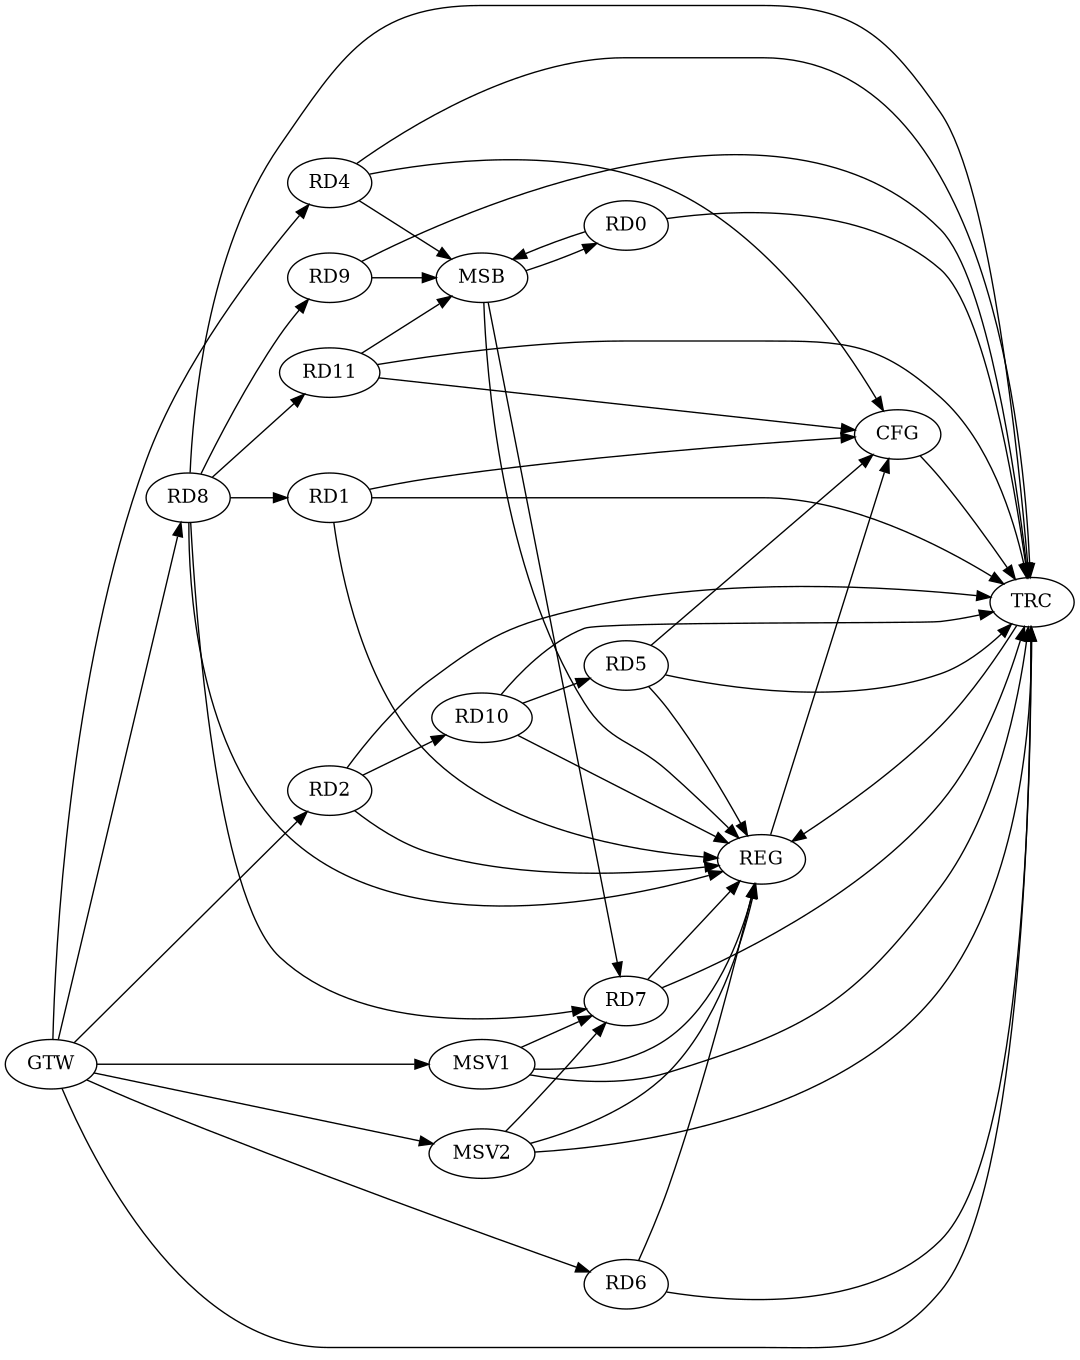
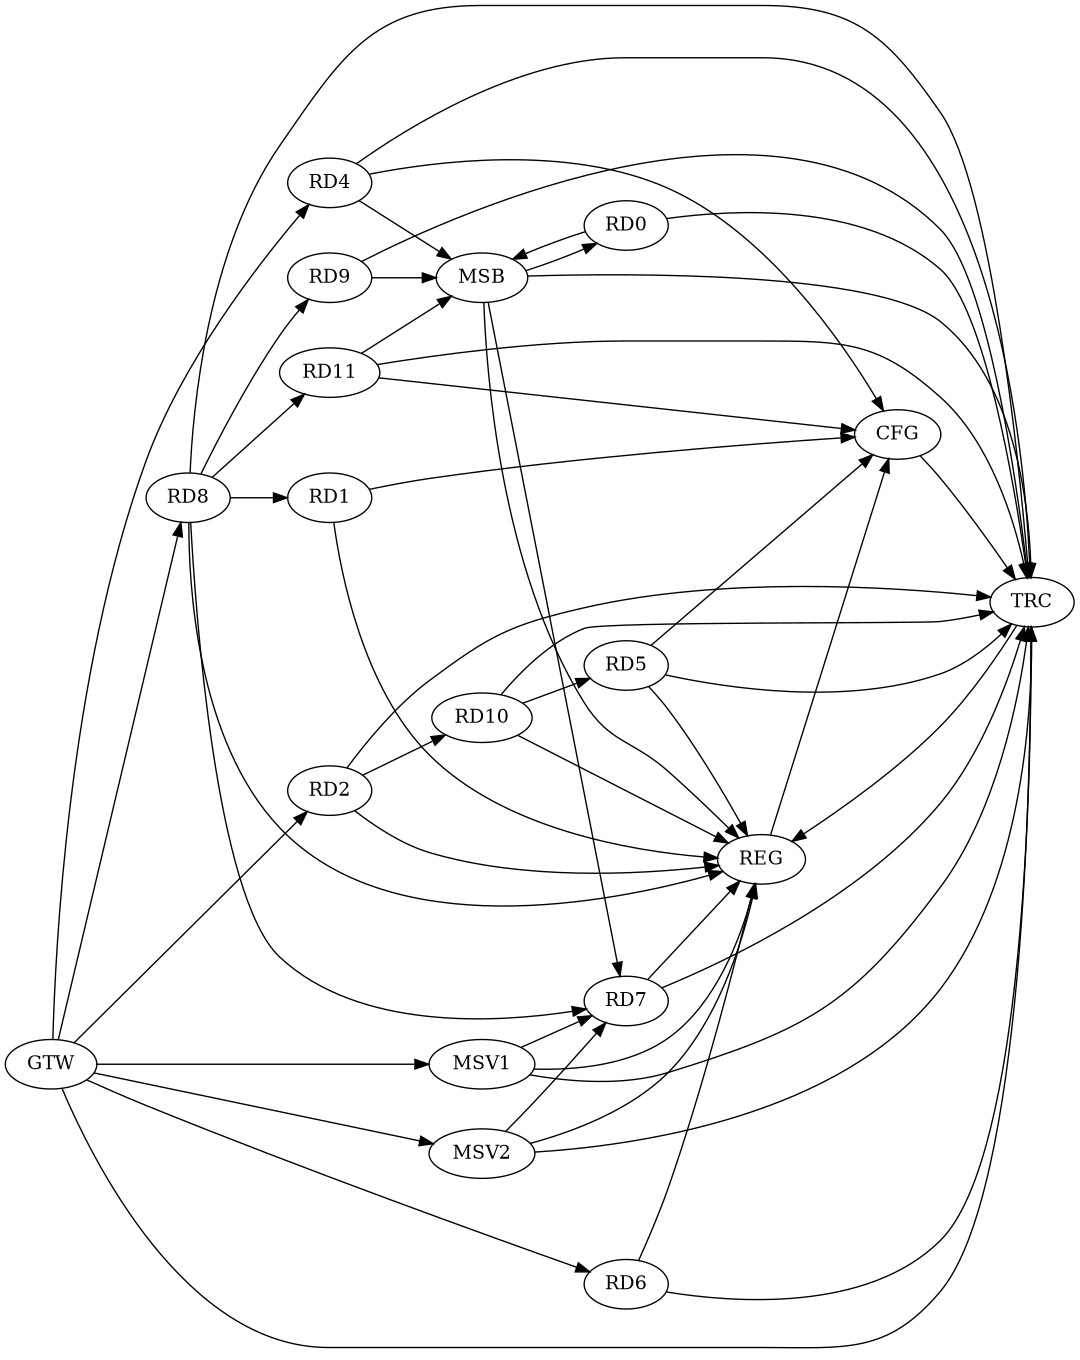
(690, 498) -> (869, 294)
